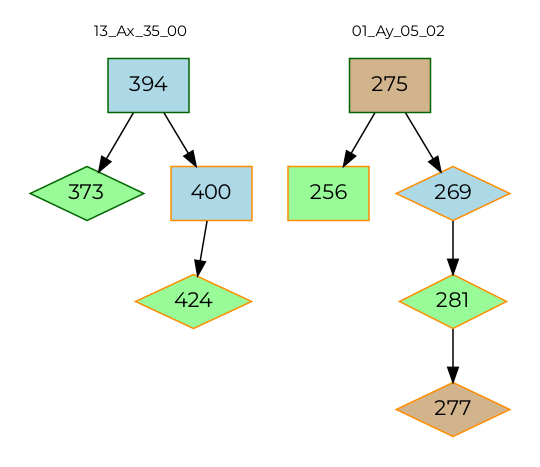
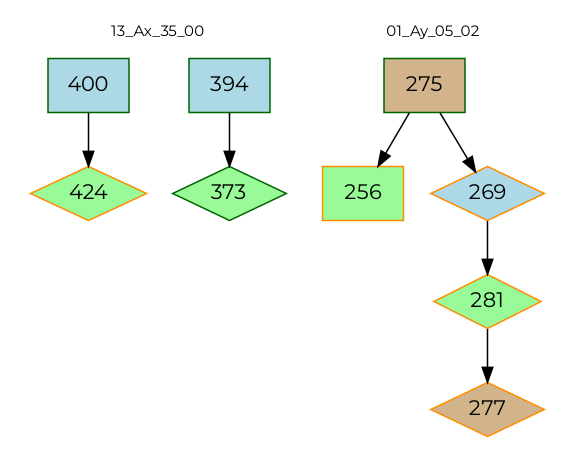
(176, 133) -> none
(212, 194) -> (88, 86)
